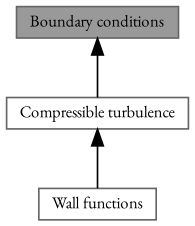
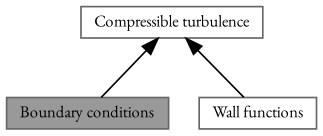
(98, 76) -> (124, 74)
